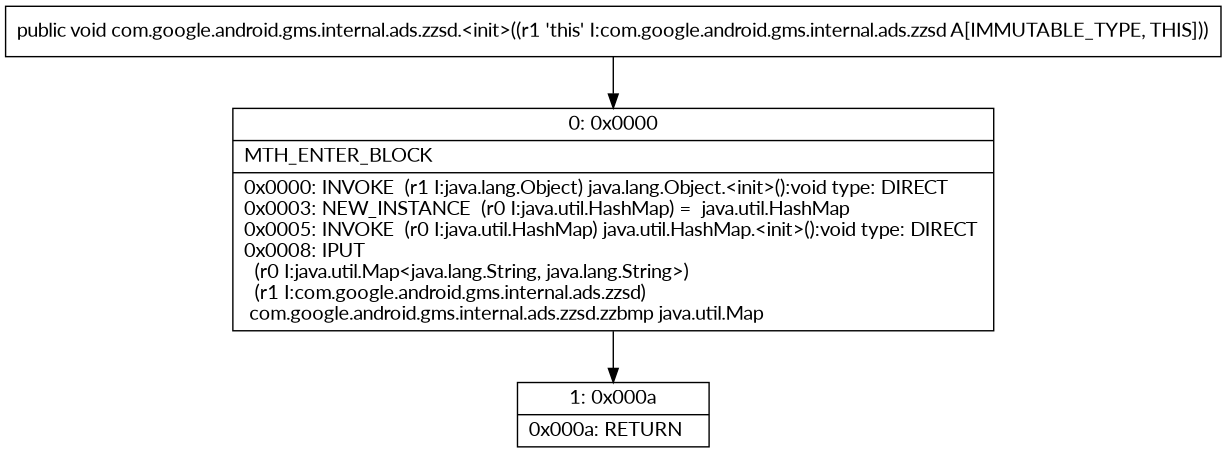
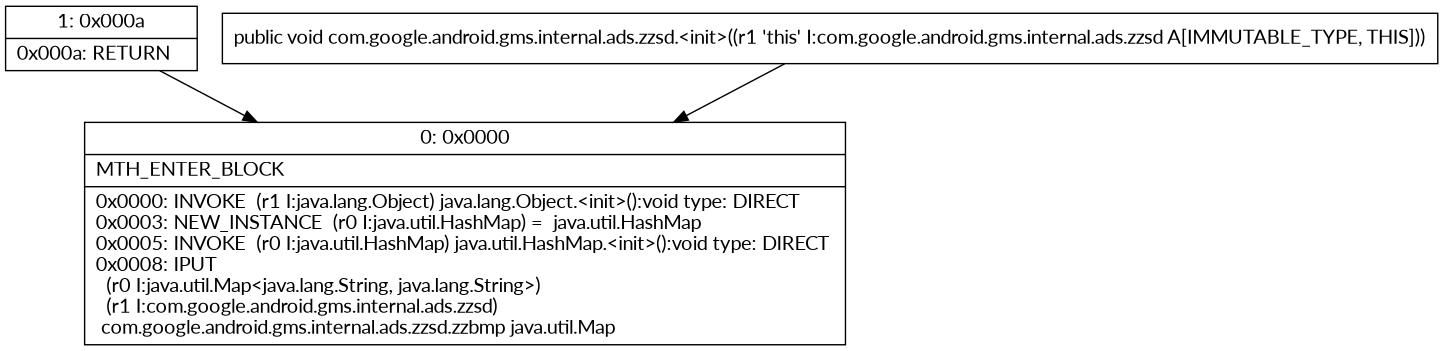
(613, 350) -> (202, 93)
